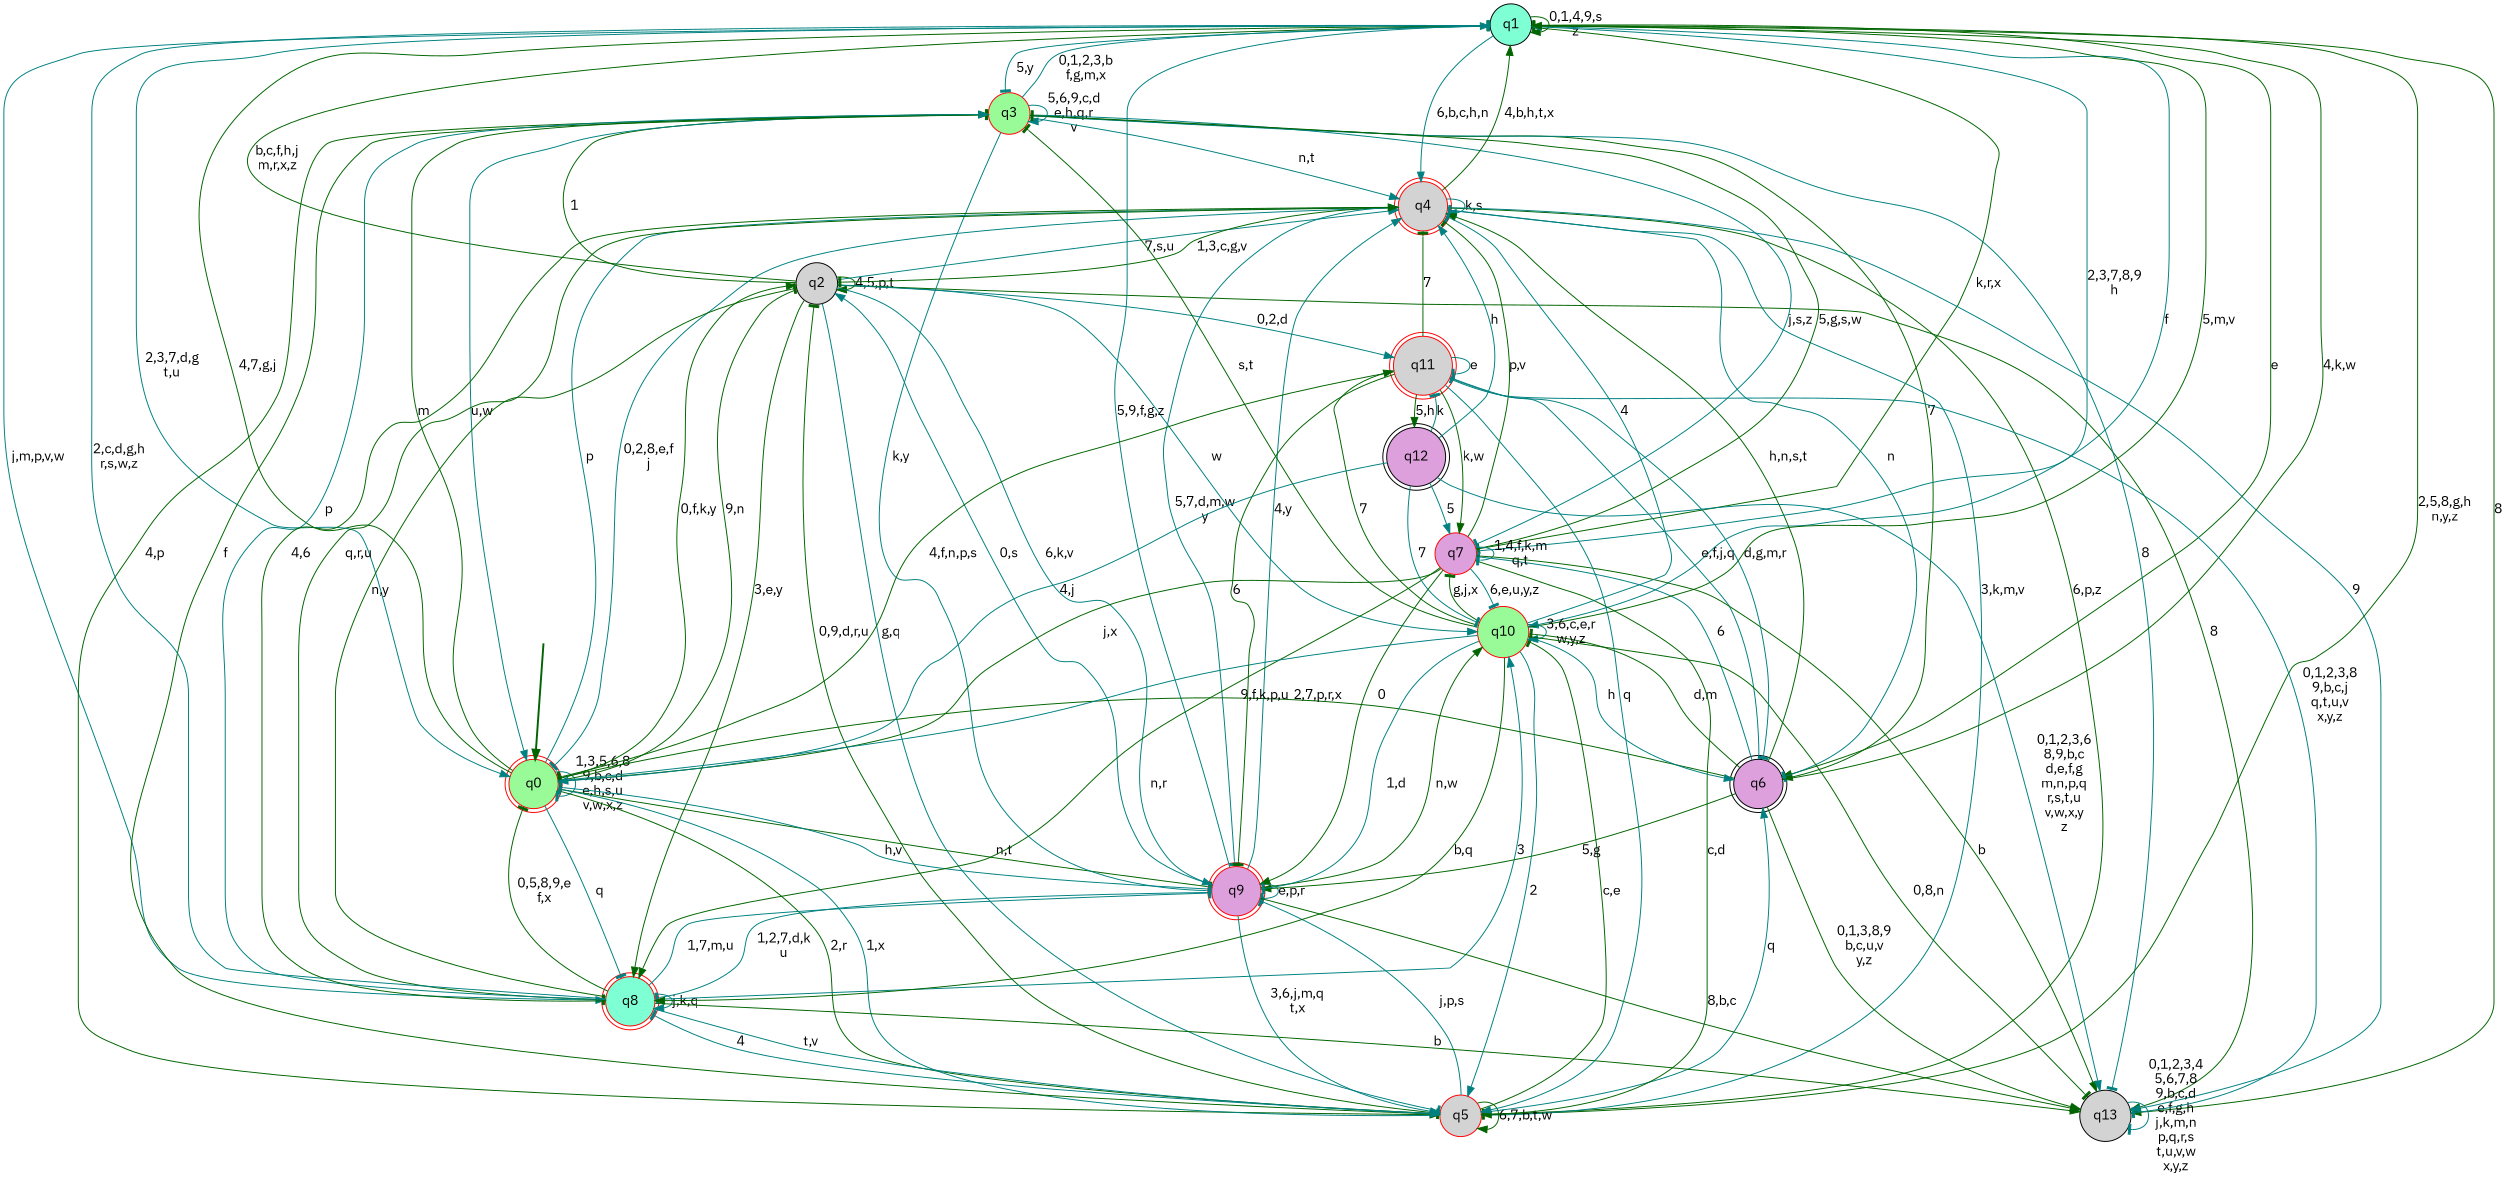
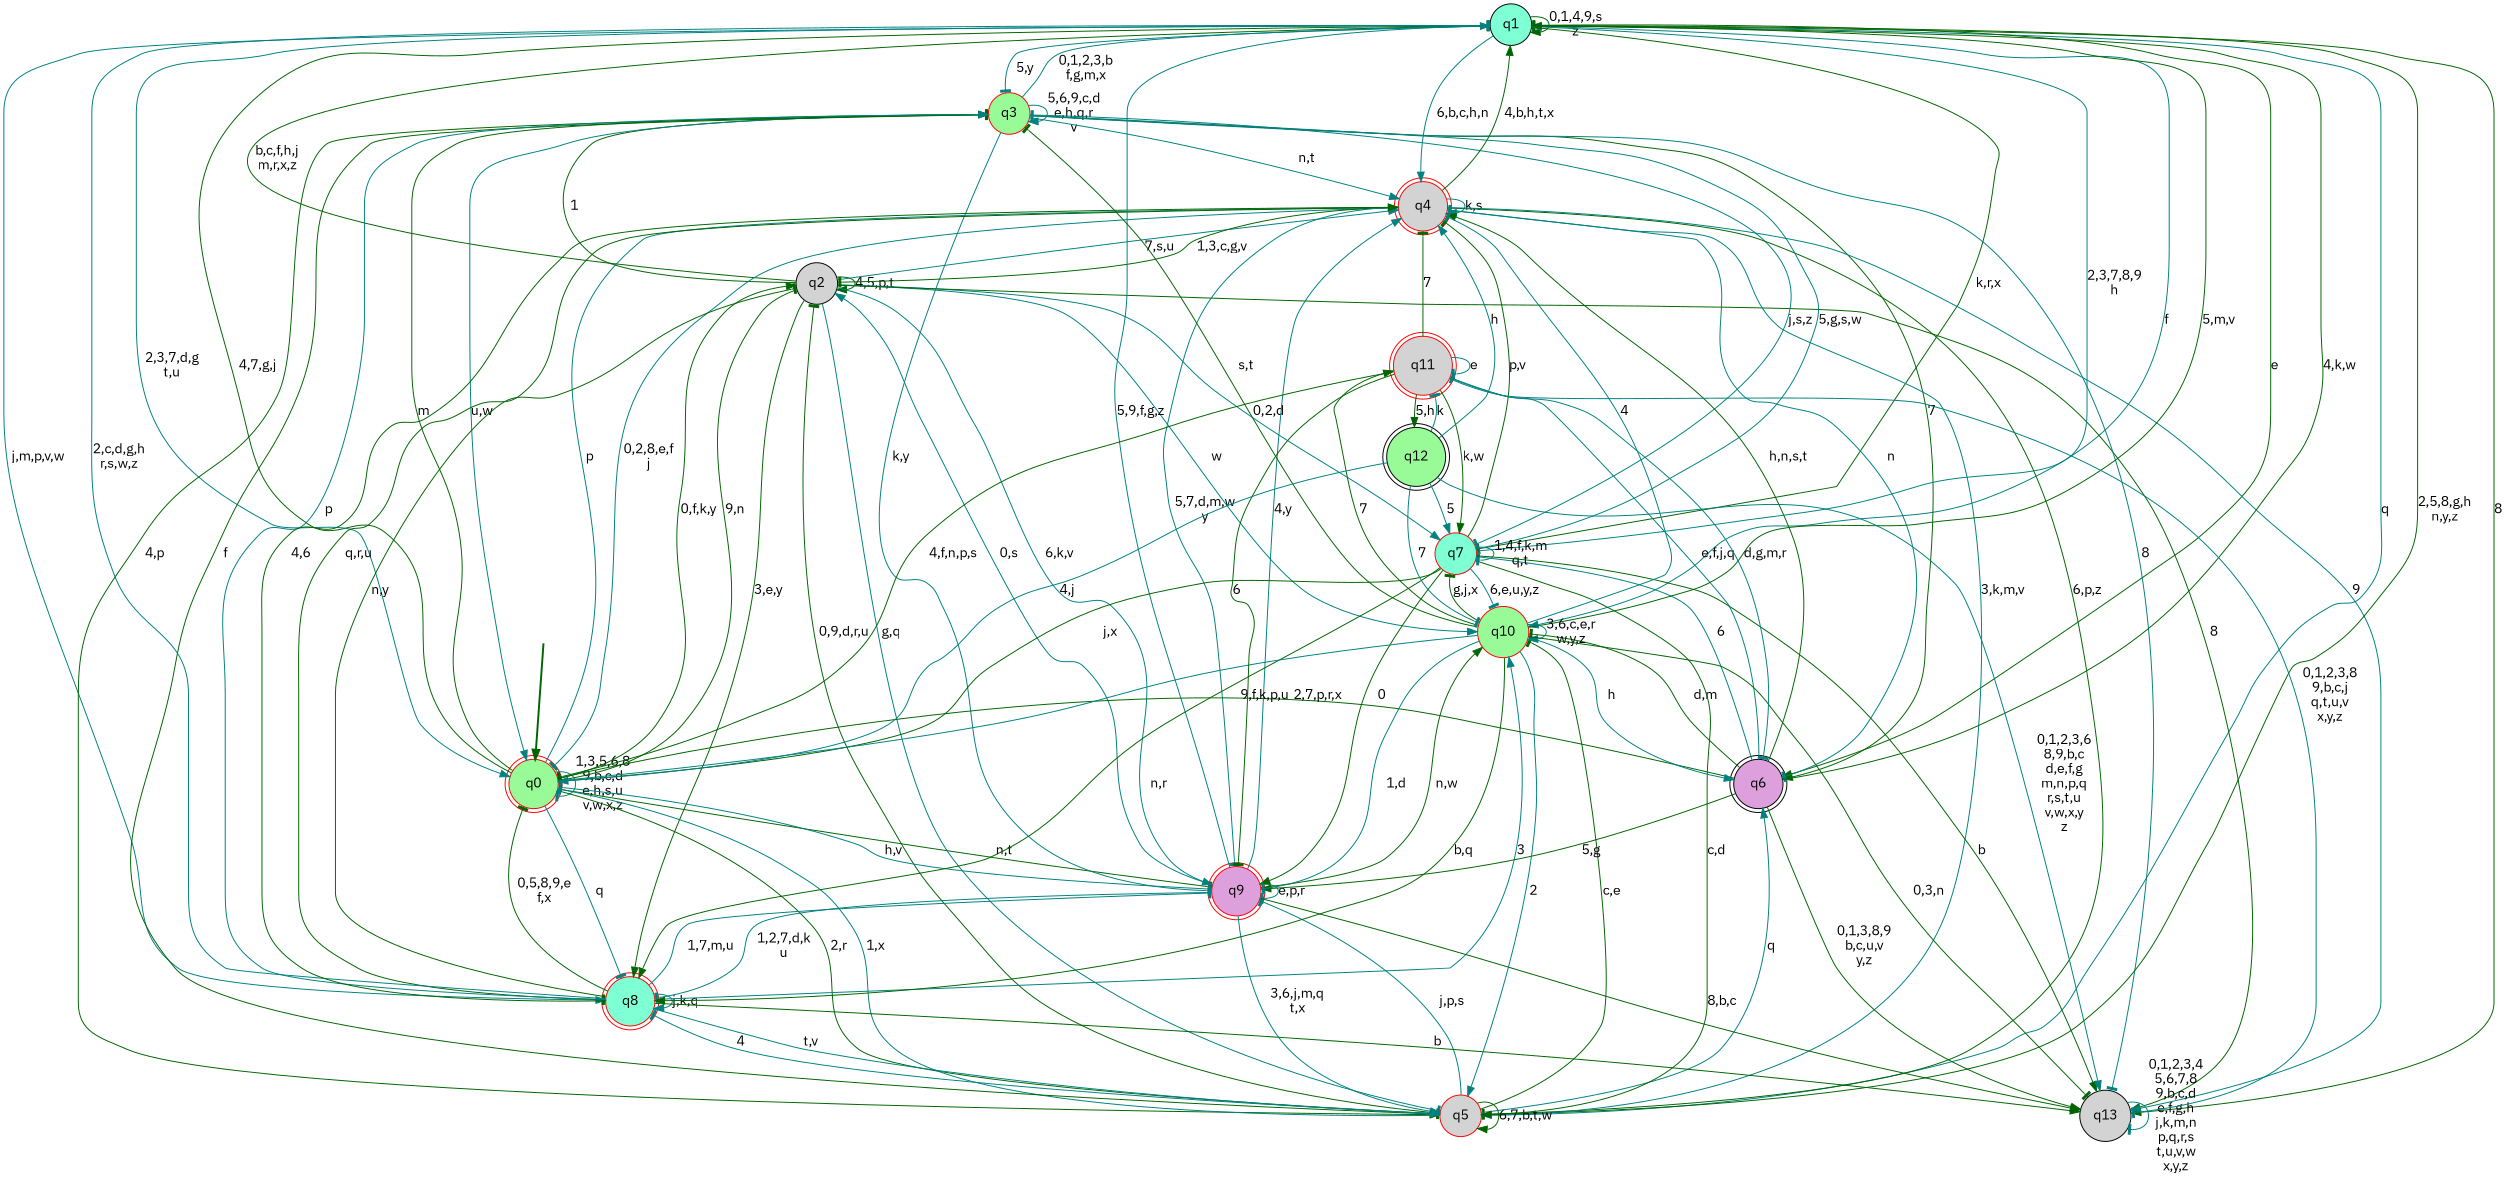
(1681, 170) -> (1681, 170)
(1113, 305) -> (1162, 340)
(1416, 457) -> (1416, 457)
(1456, 554) -> (1456, 554)
(1632, 779) -> (2381, 474)
(1929, 891) -> (1929, 891)
